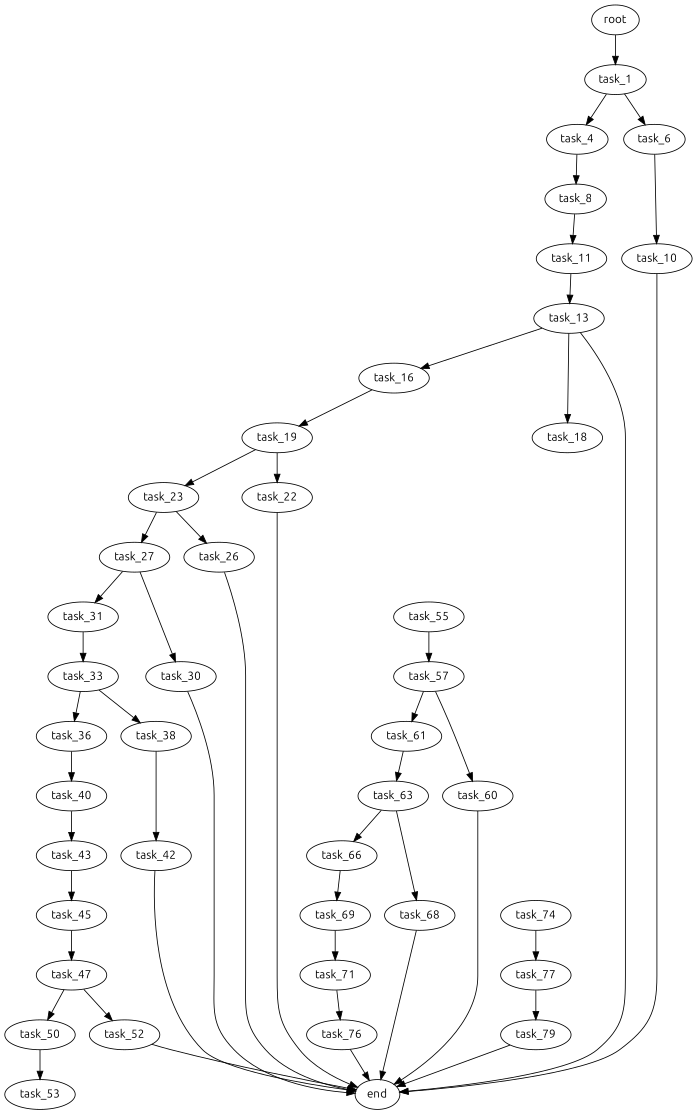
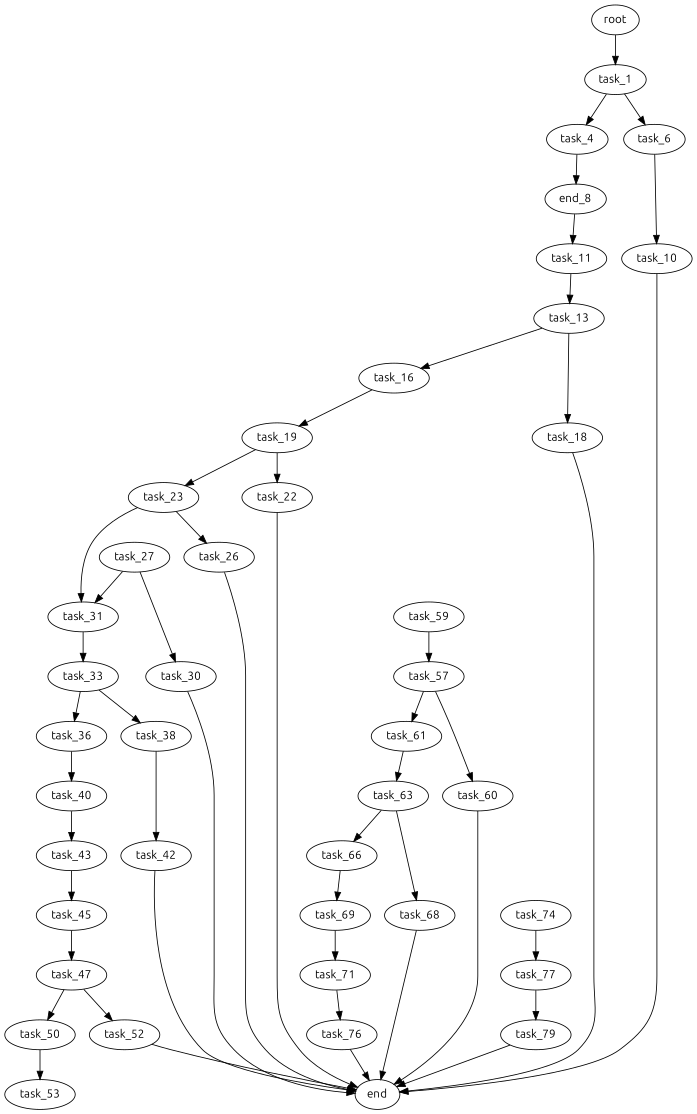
(576, 199) -> (576, 199)
(151, 524) -> (94, 540)
(429, 617) -> (429, 617)
(625, 788) -> (594, 841)
